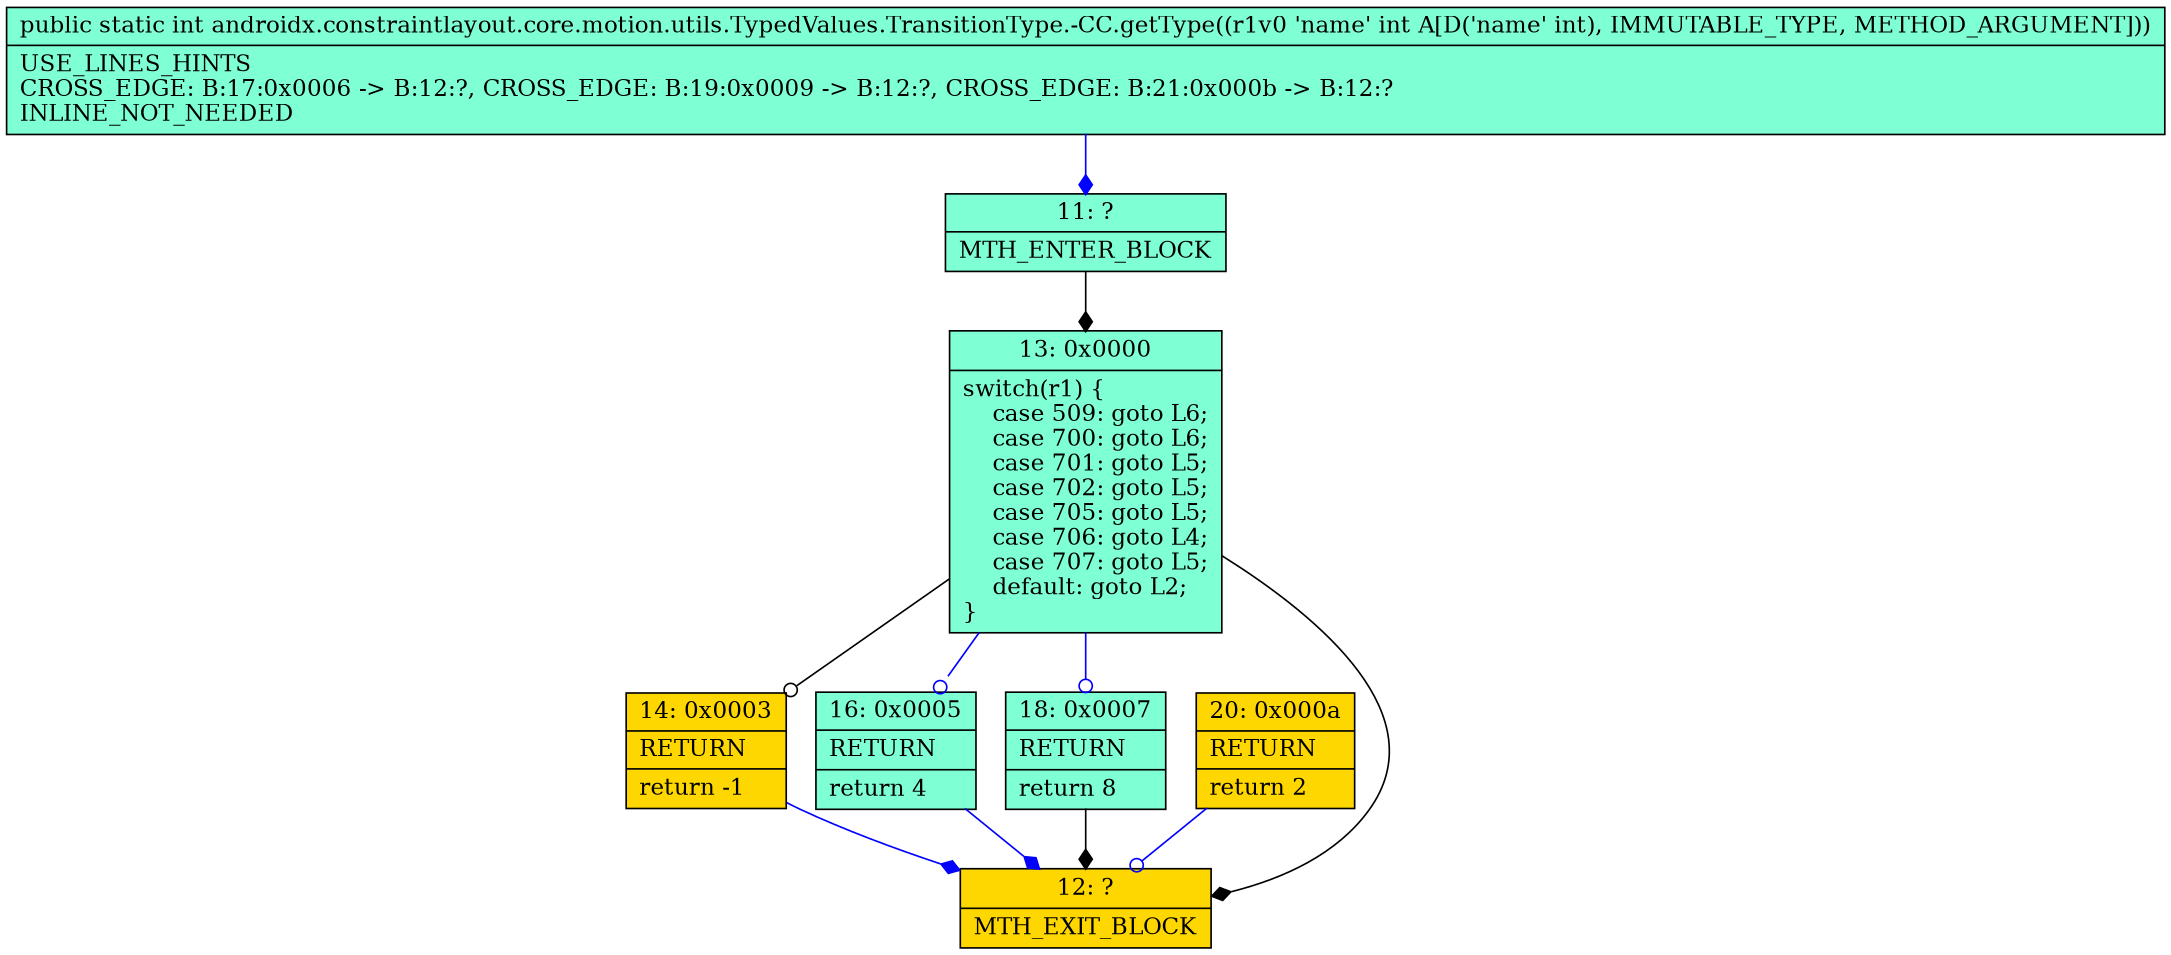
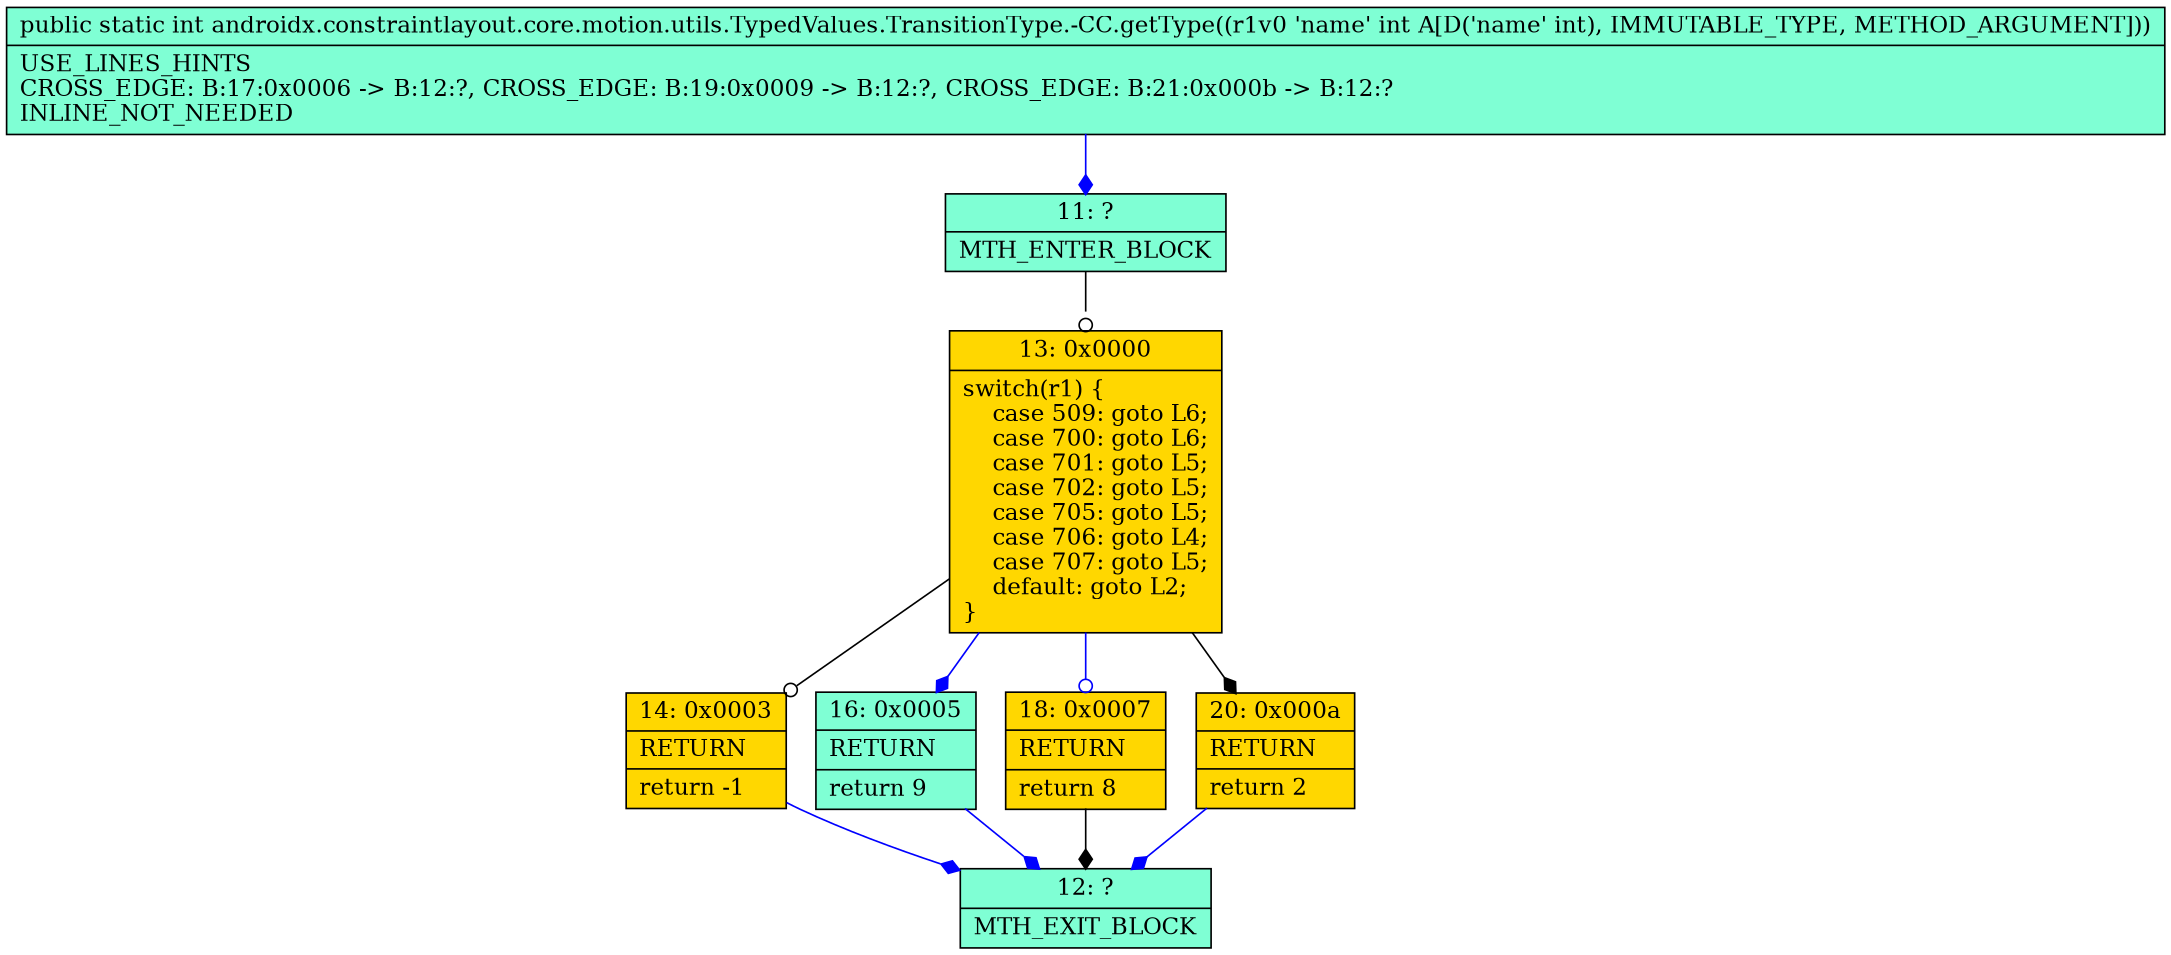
(1086, 291) -> (1086, 291)
(1086, 482) -> (1086, 482)
(964, 654) -> (964, 654)
(1386, 731) -> (1208, 655)
(1086, 751) -> (1086, 751)
(879, 789) -> (879, 789)
(1174, 835) -> (1174, 835)
(1086, 908) -> (1086, 908)
